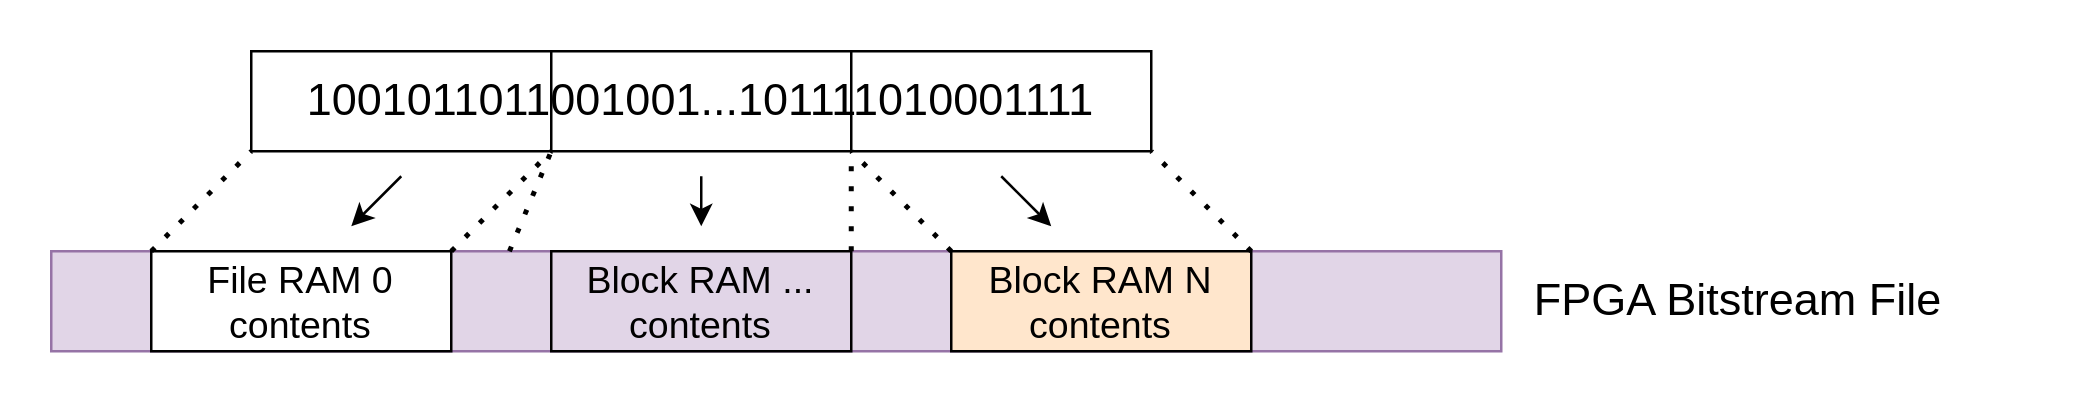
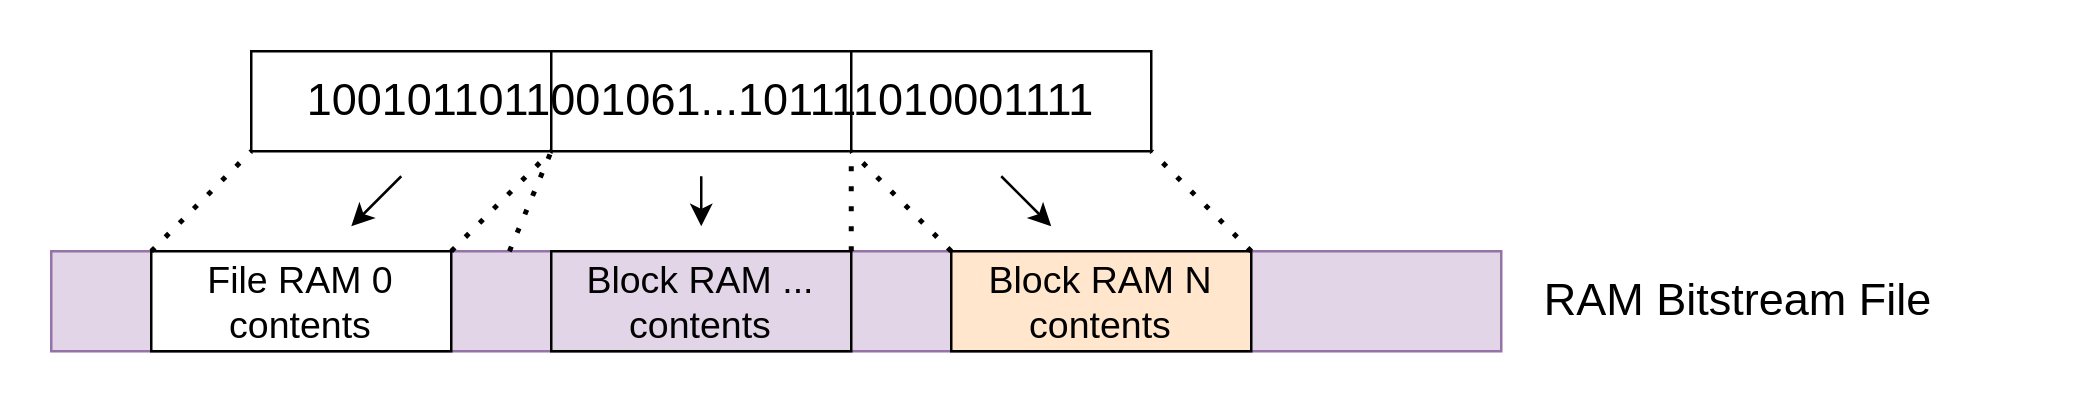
(701, 101) -> (701, 101)
(1739, 301) -> (1739, 301)
